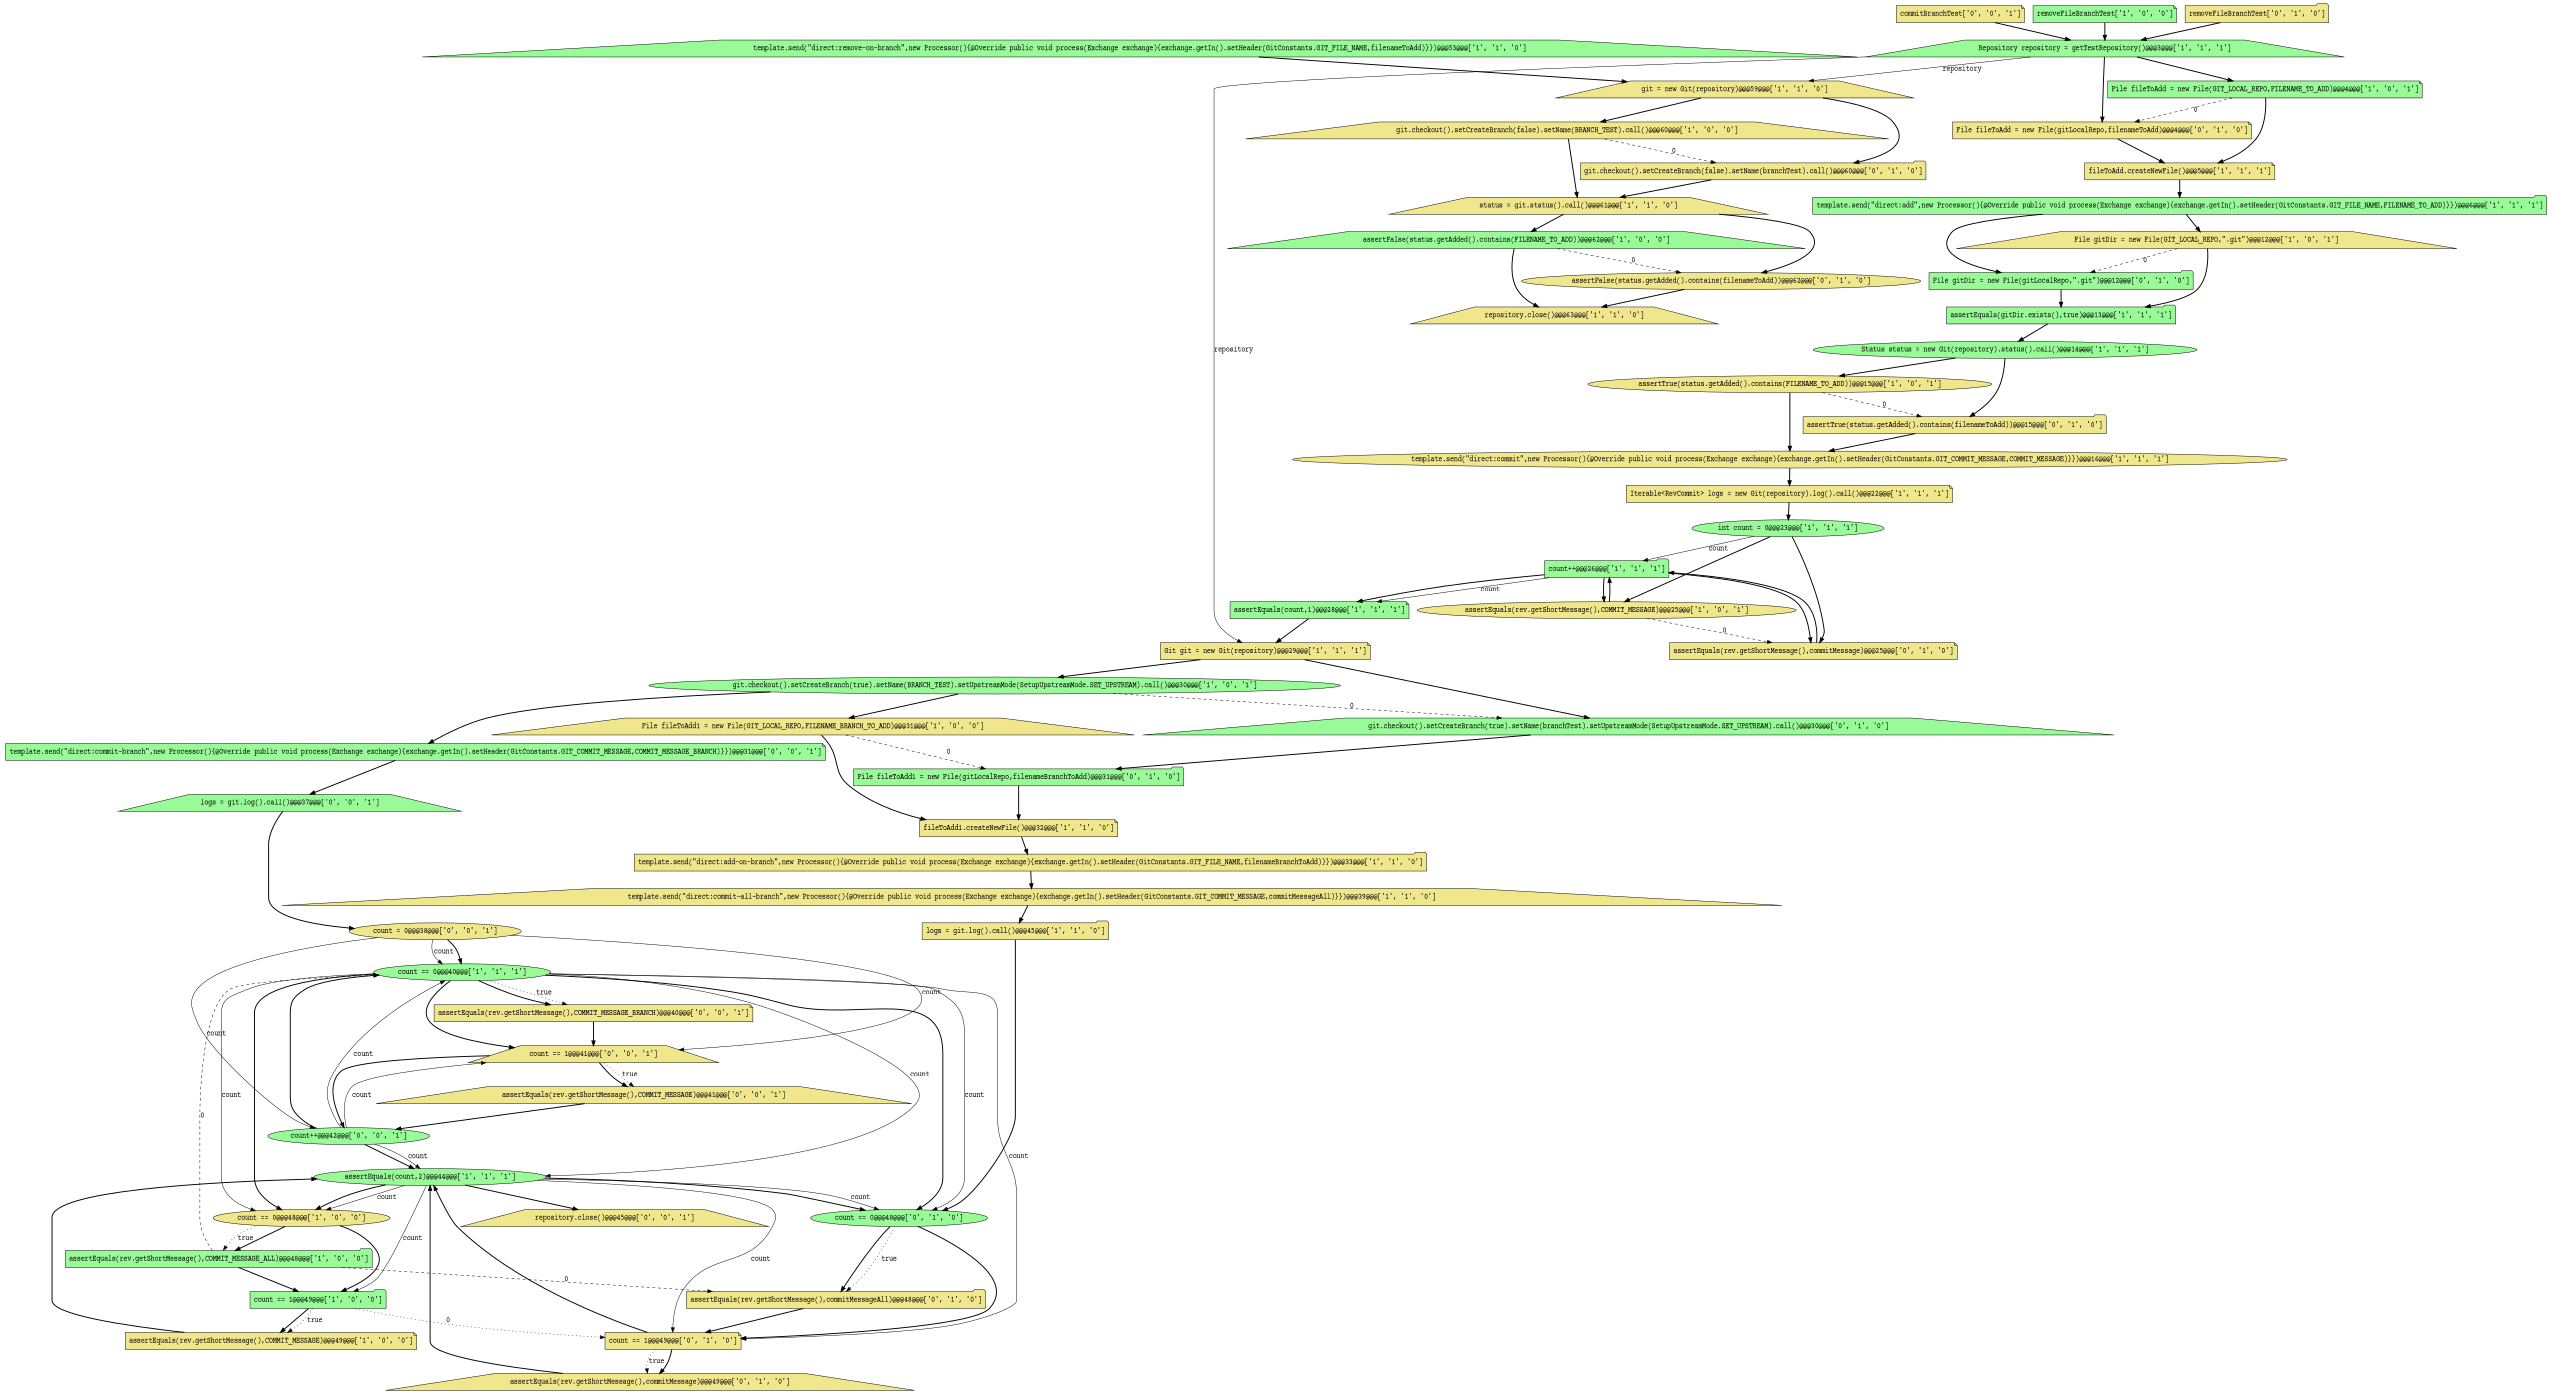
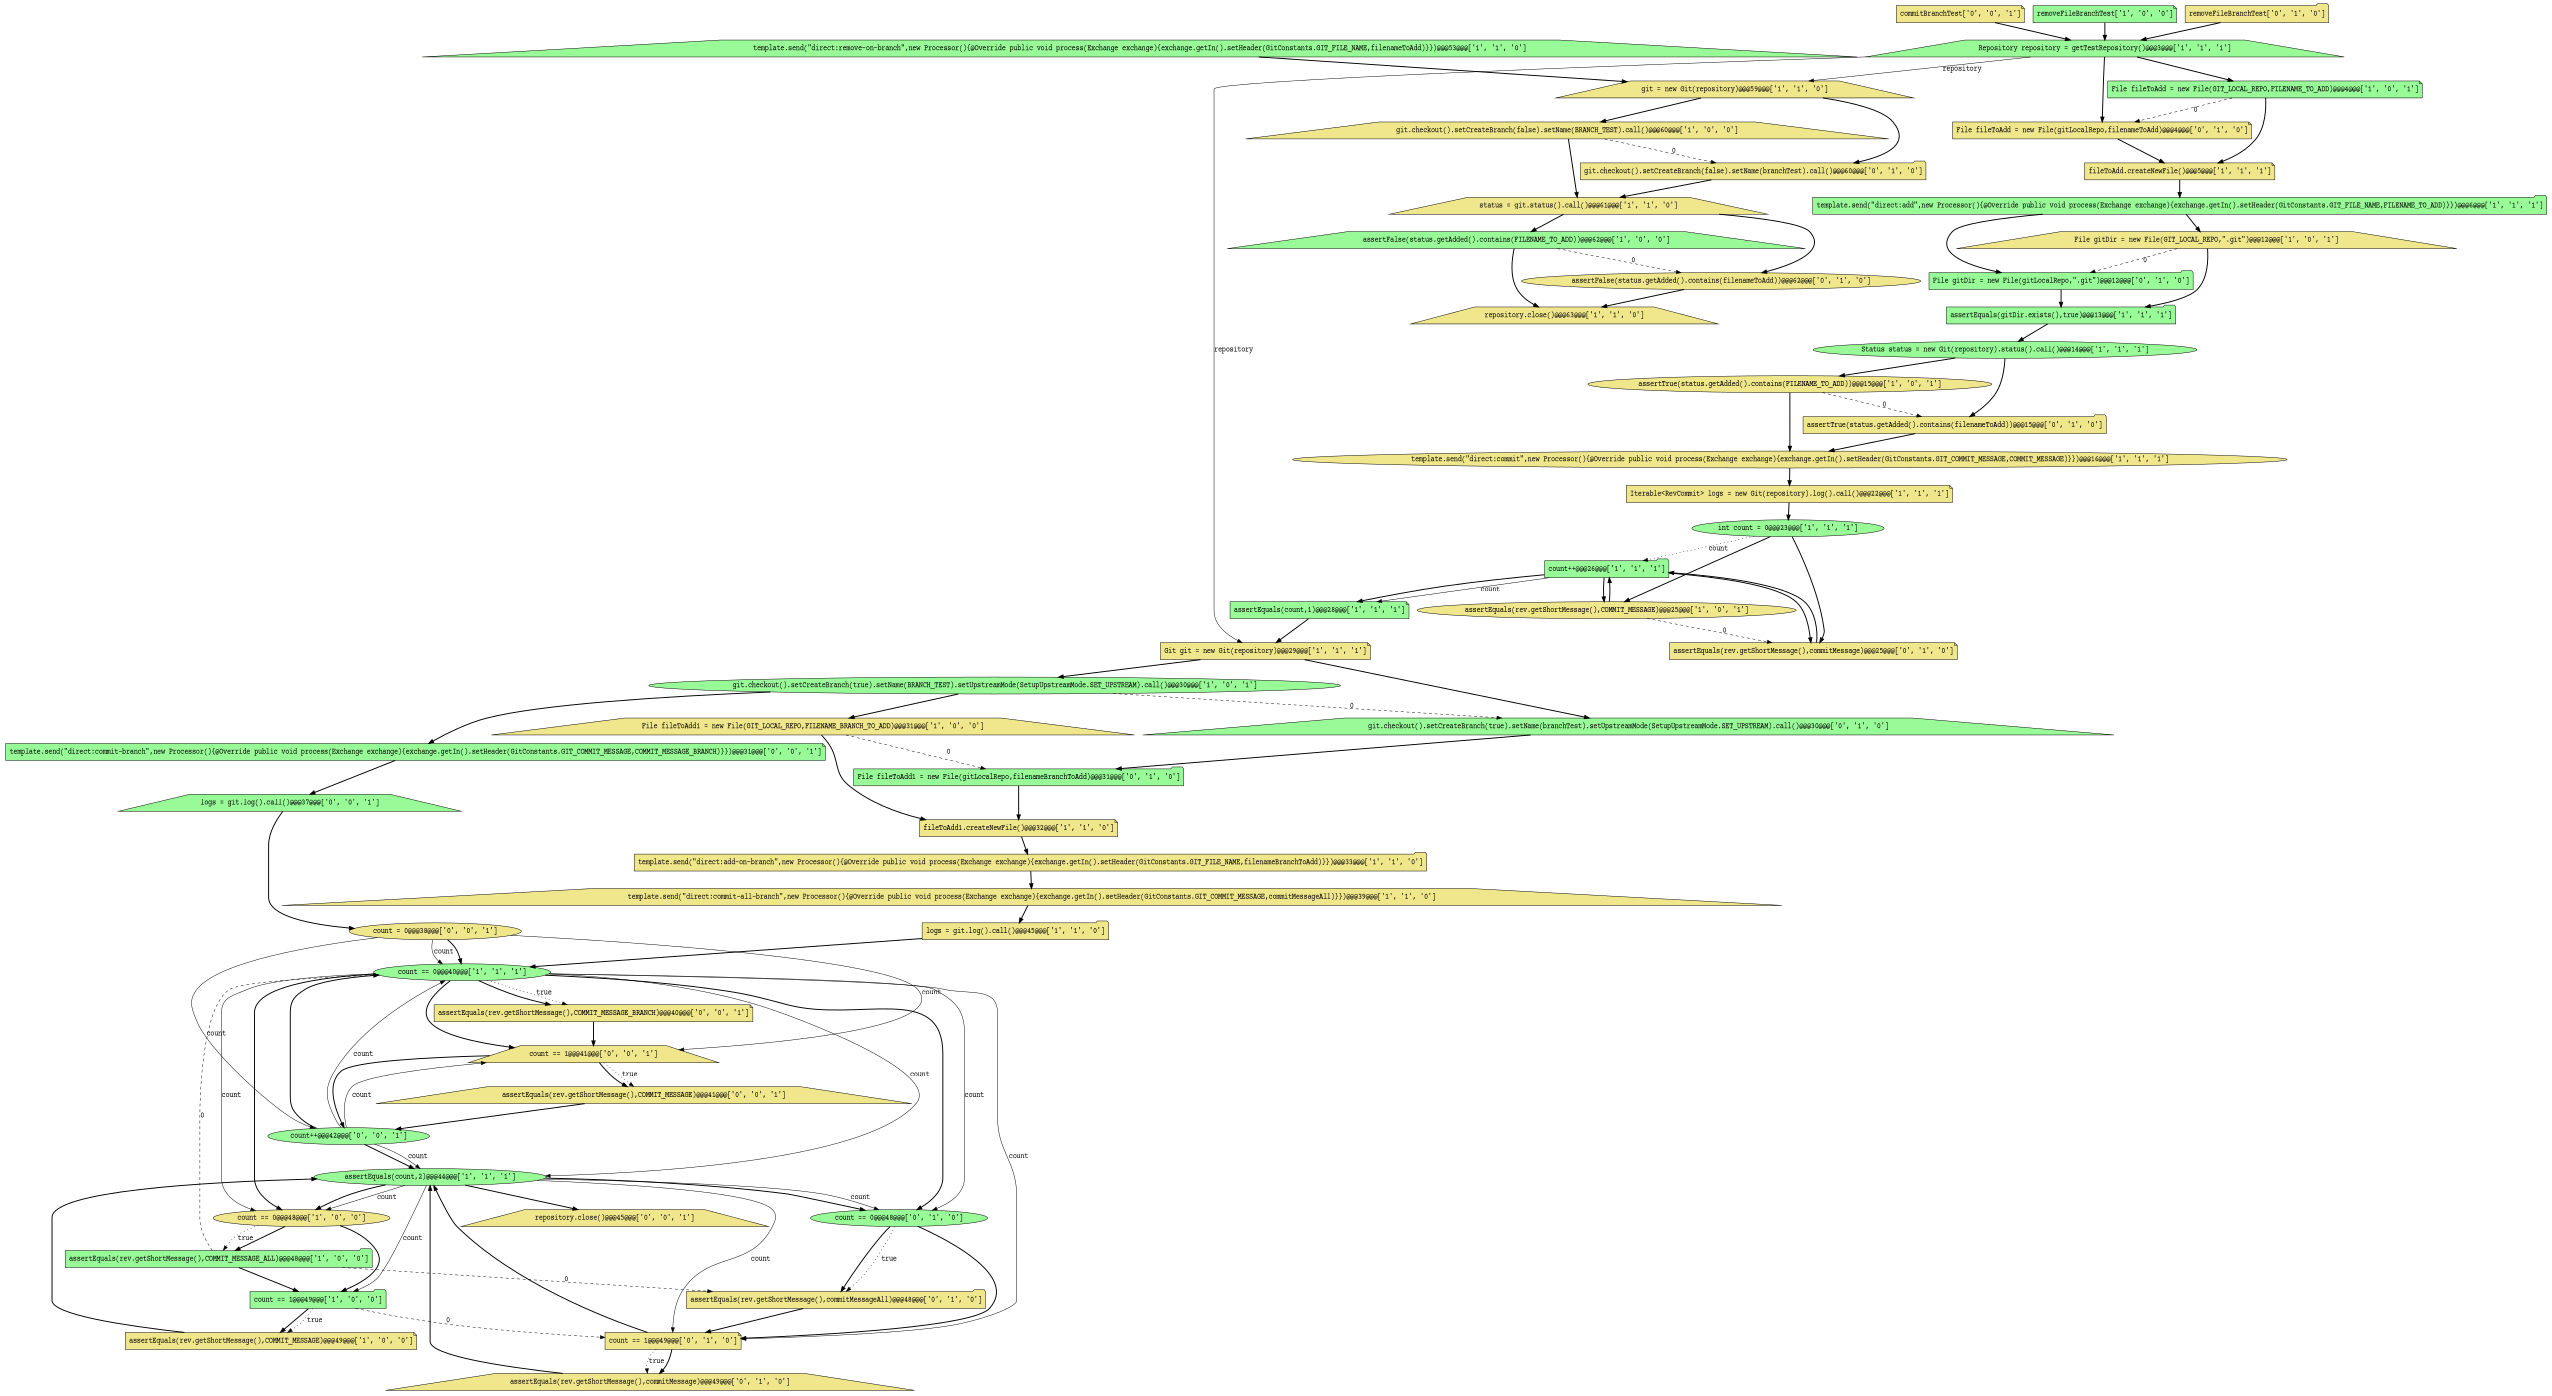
(1701, 548) -> (1701, 548)
(1015, 1087) -> (709, 954)
(477, 1328) -> (477, 1328)
